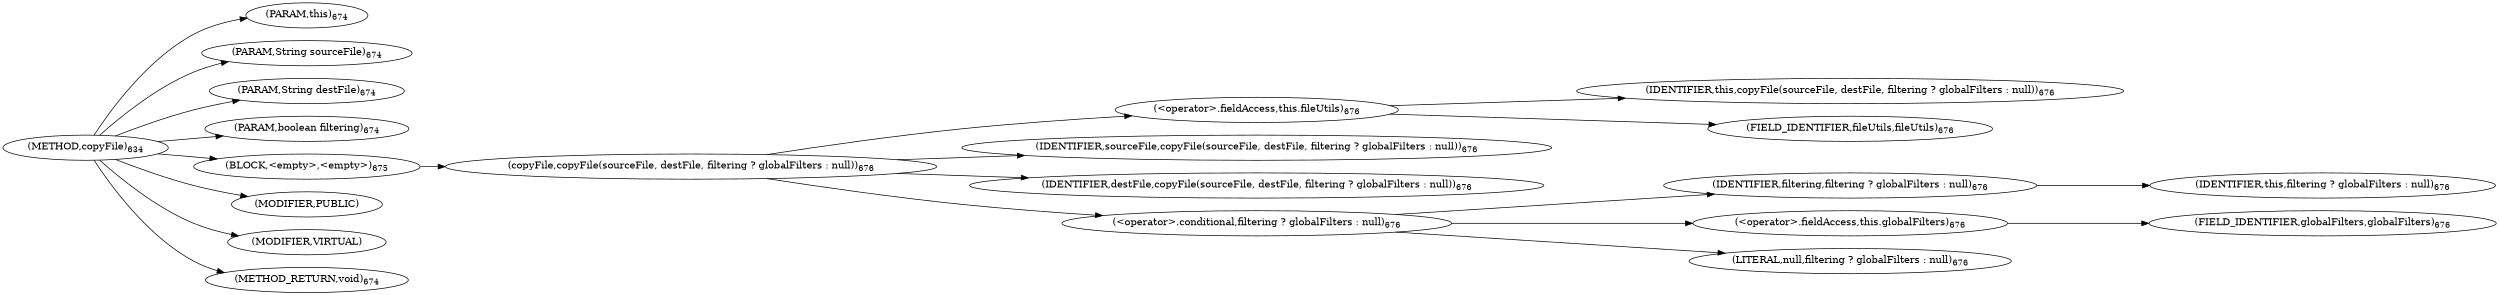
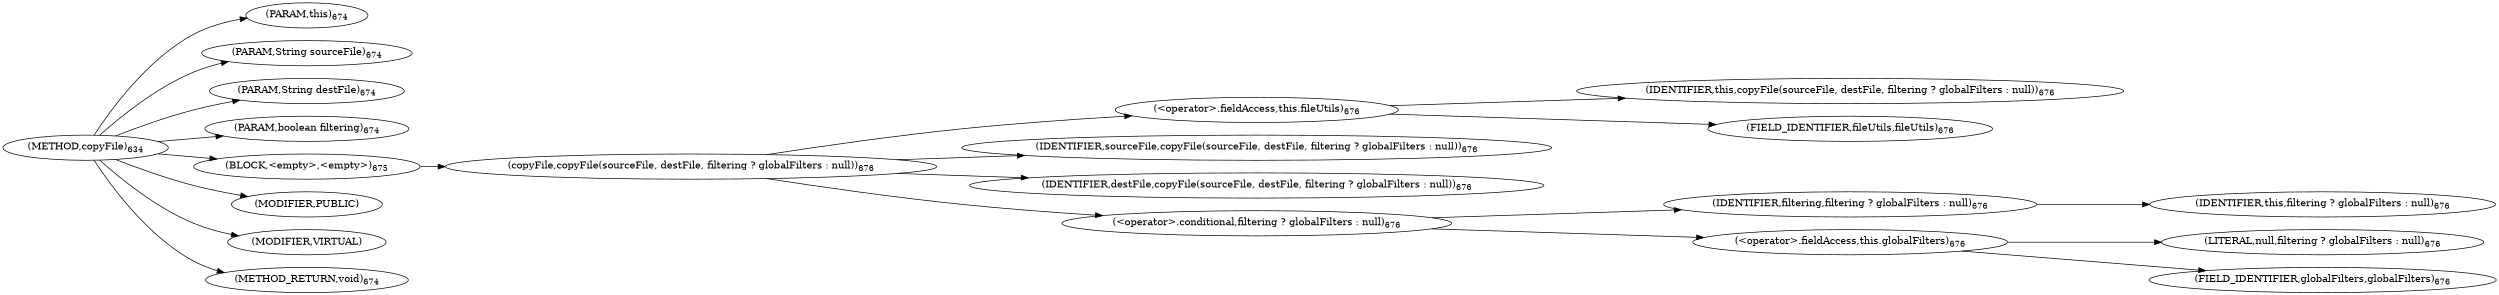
(1557, 242) -> (2081, 242)
